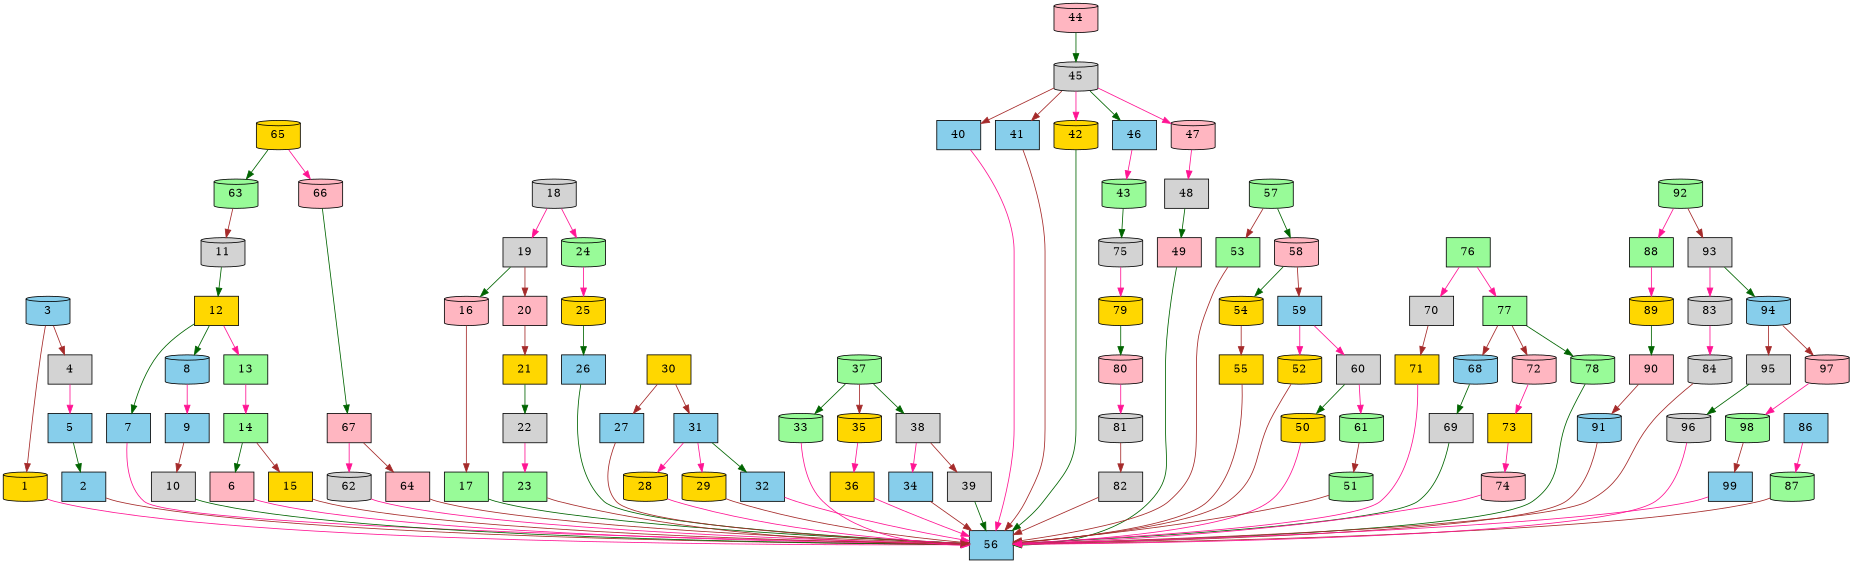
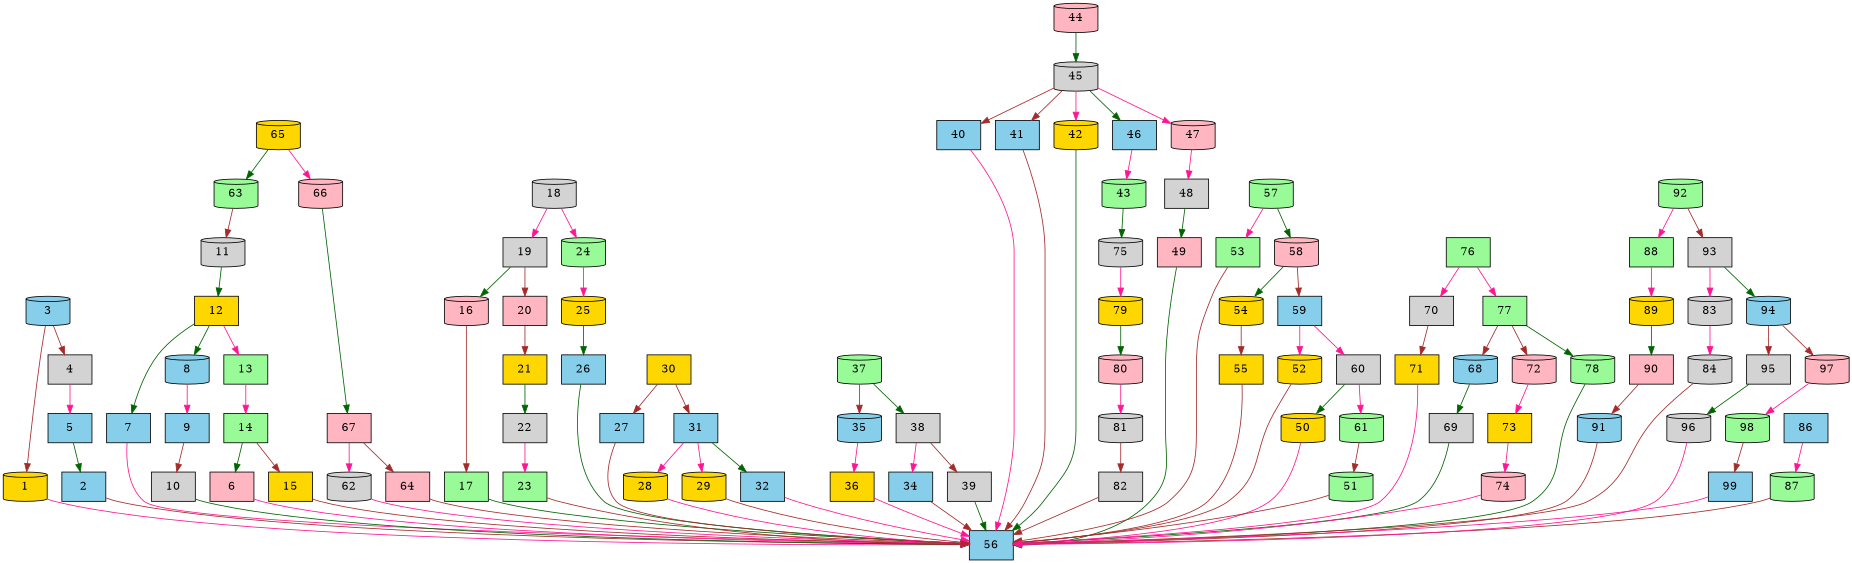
(1257, 219) -> (1257, 219)
(801, 428) -> none
(859, 428) -> (859, 428)
